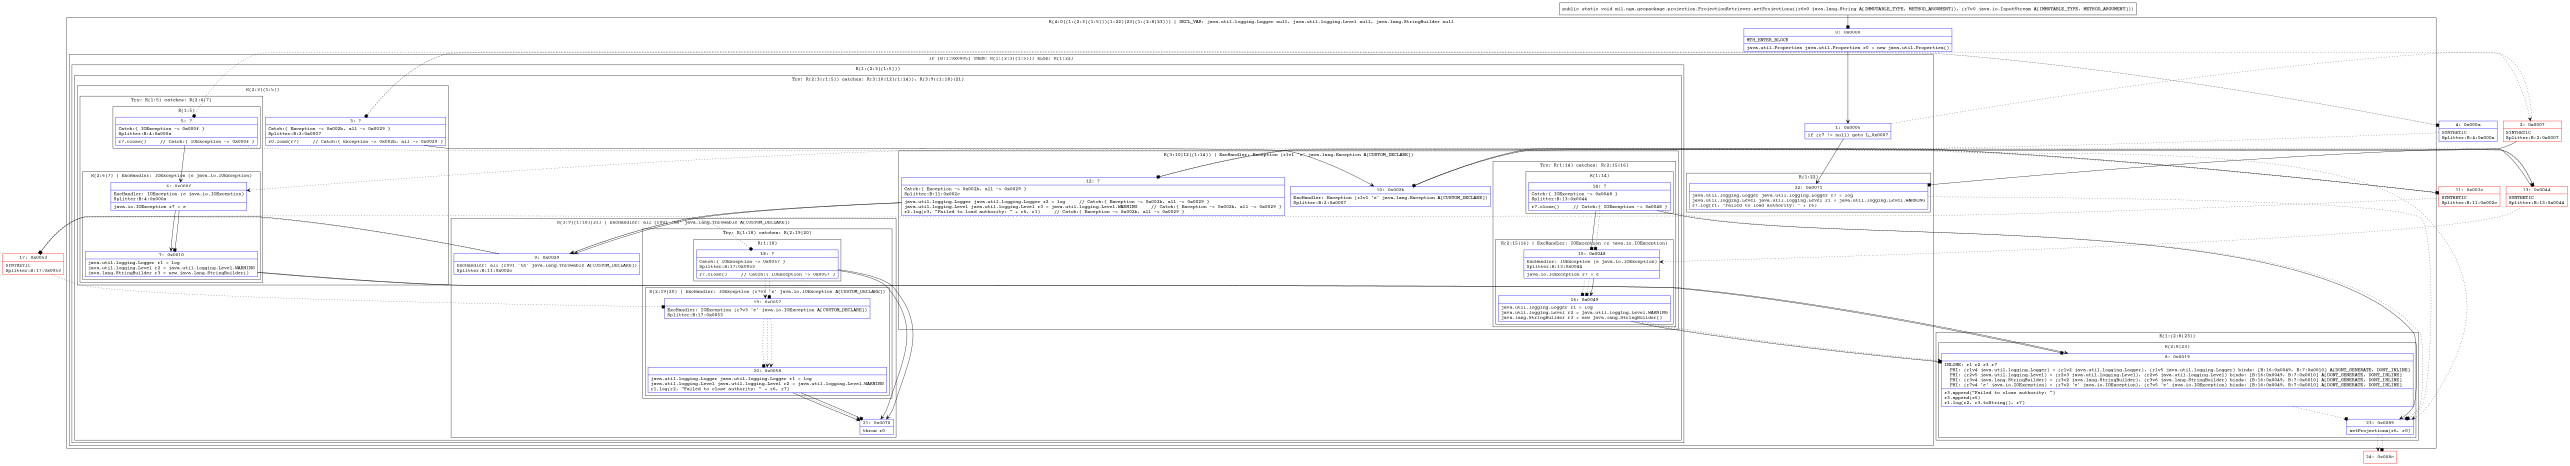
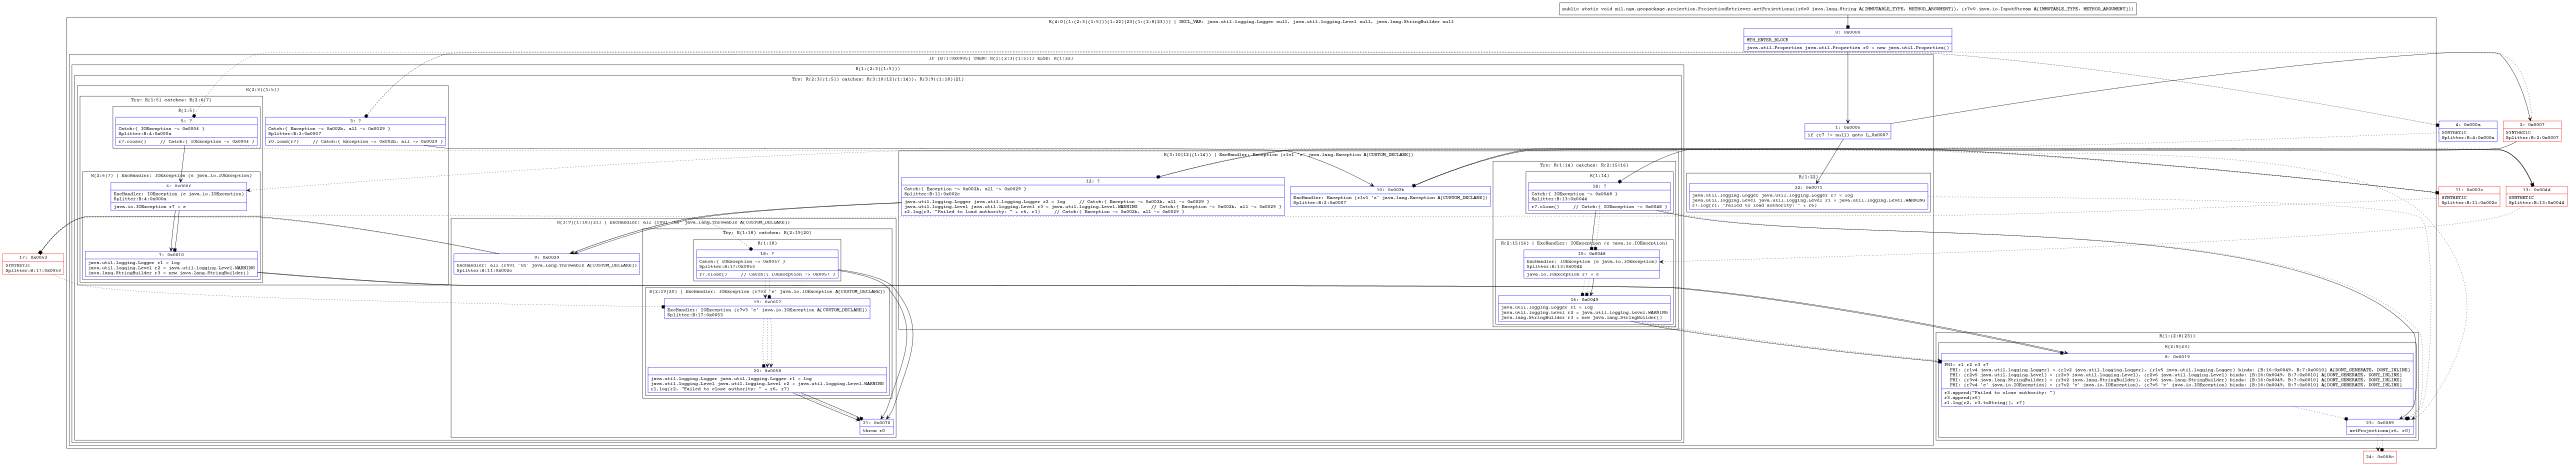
(2230, 73) -> (2230, 73)
(2255, 159) -> (2083, 149)
(1972, 365) -> (1968, 365)
